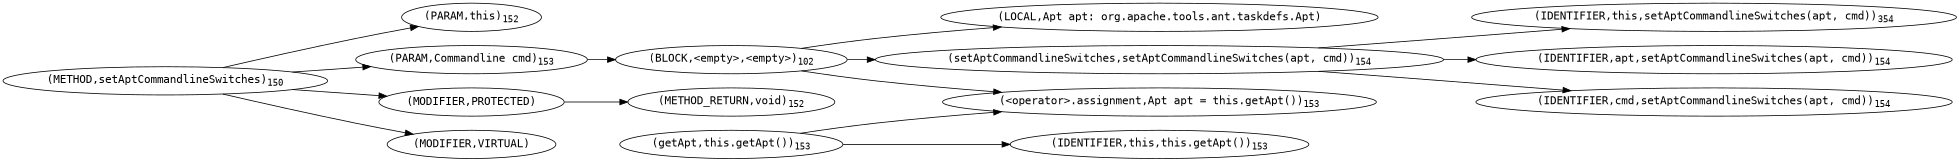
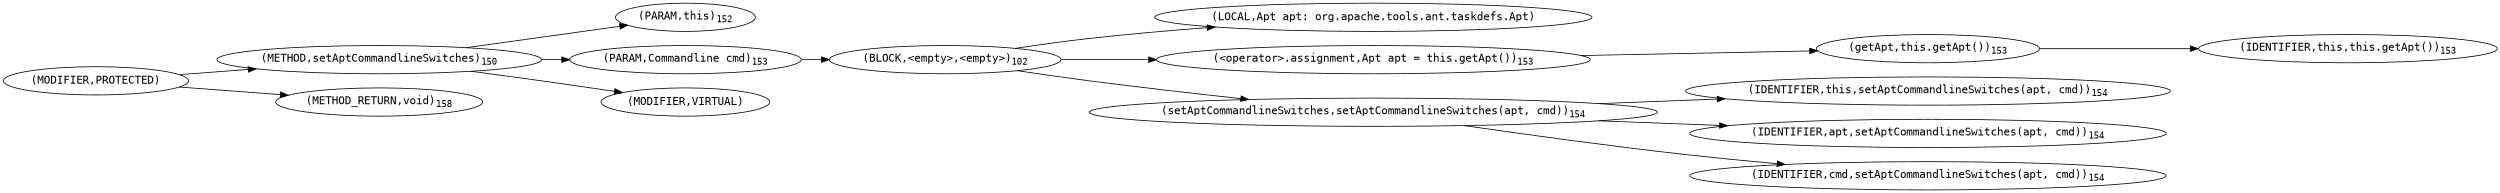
(1886, 16) -> (2100, 90)
(336, 93) -> (214, 72)
(796, 101) -> (444, 101)
(897, 121) -> (1695, 53)
